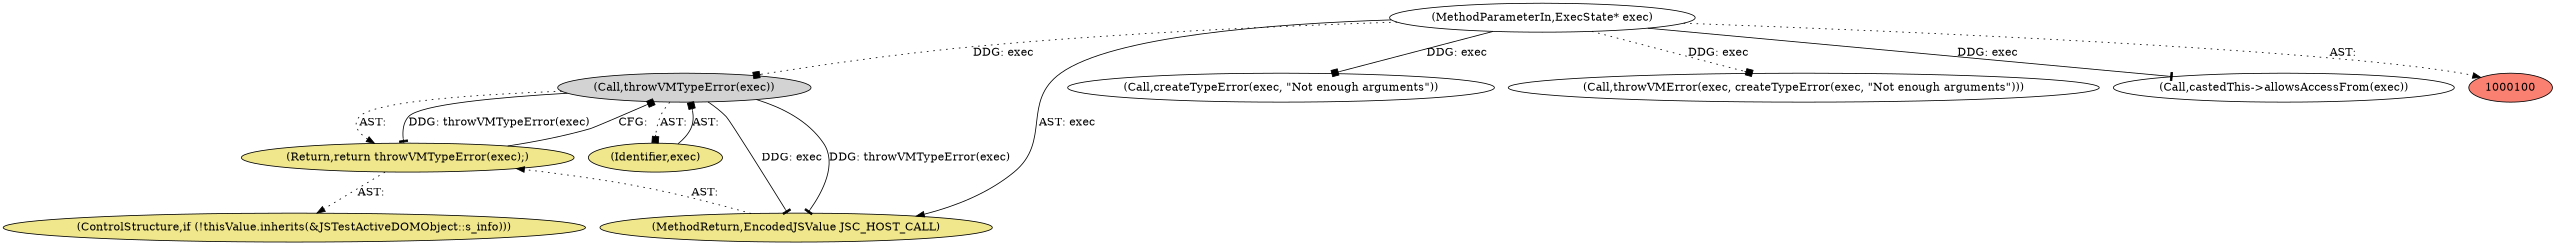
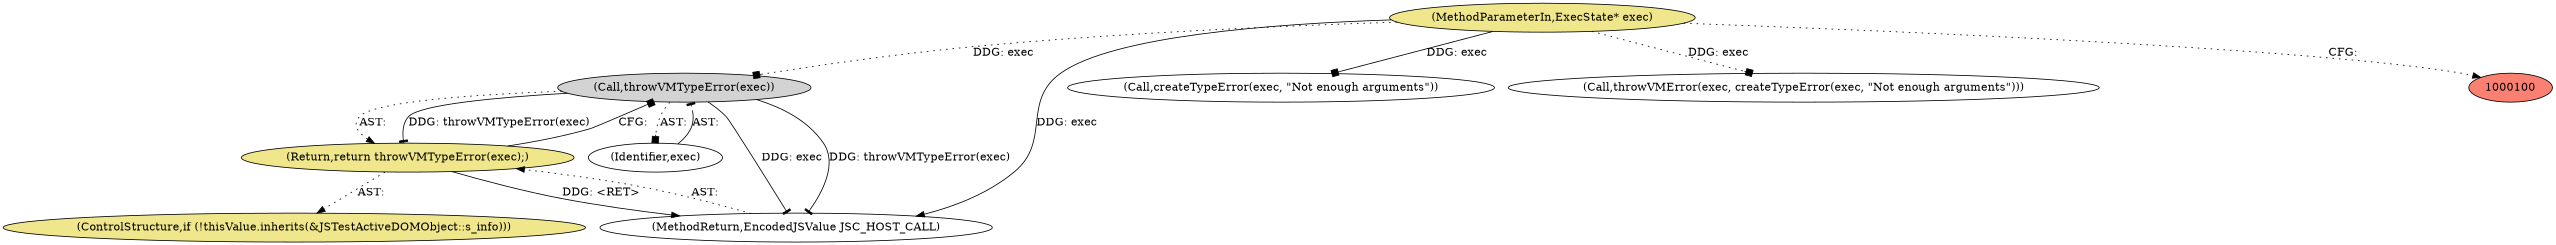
(1542, 18) -> (1542, 18)
(2345, 53) -> (2345, 53)
(2284, 88) -> none
(1067, 123) -> (1067, 123)
(690, 129) -> (690, 129)
(655, 158) -> (655, 158)
none -> (561, 198)
(796, 228) -> (796, 228)
